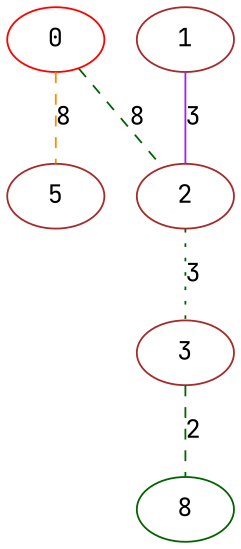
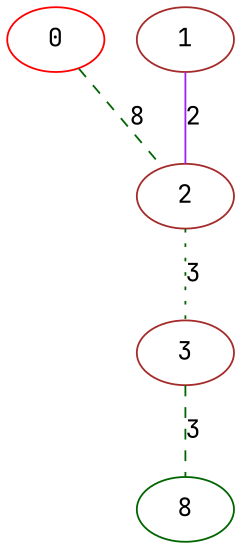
(193, 118) -> (193, 118)
(56, 196) -> none
(193, 431) -> (193, 431)
